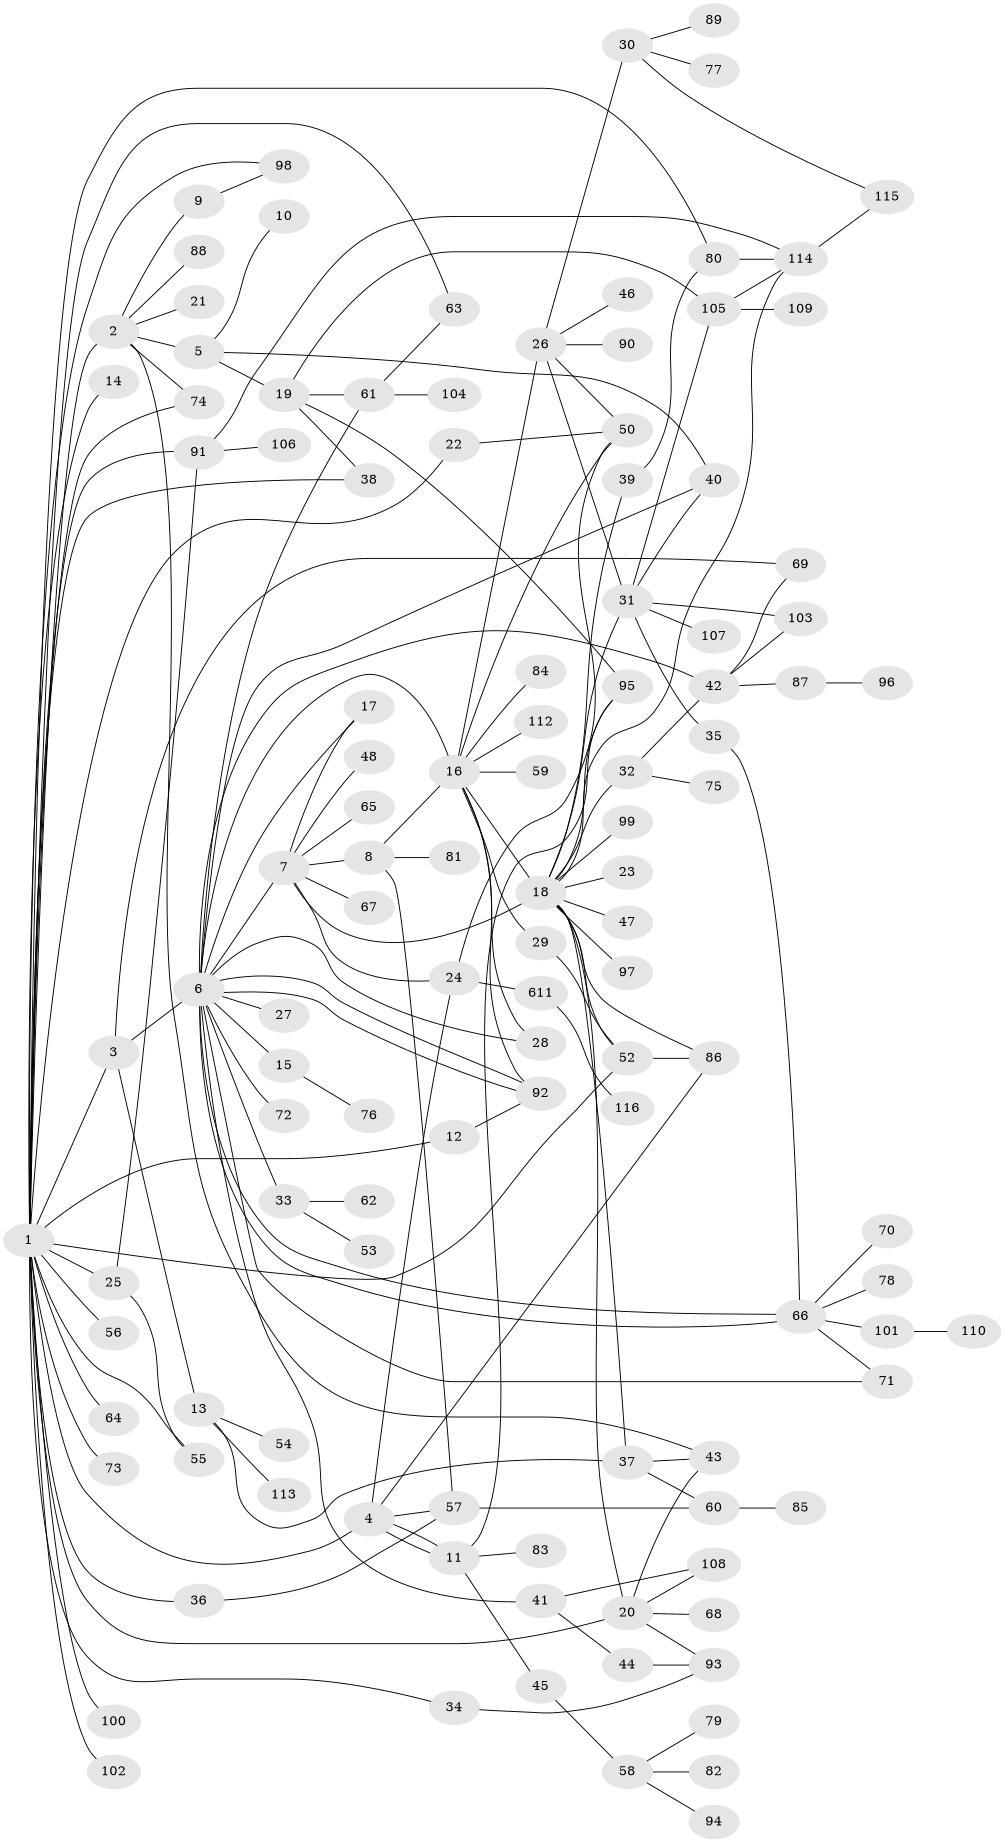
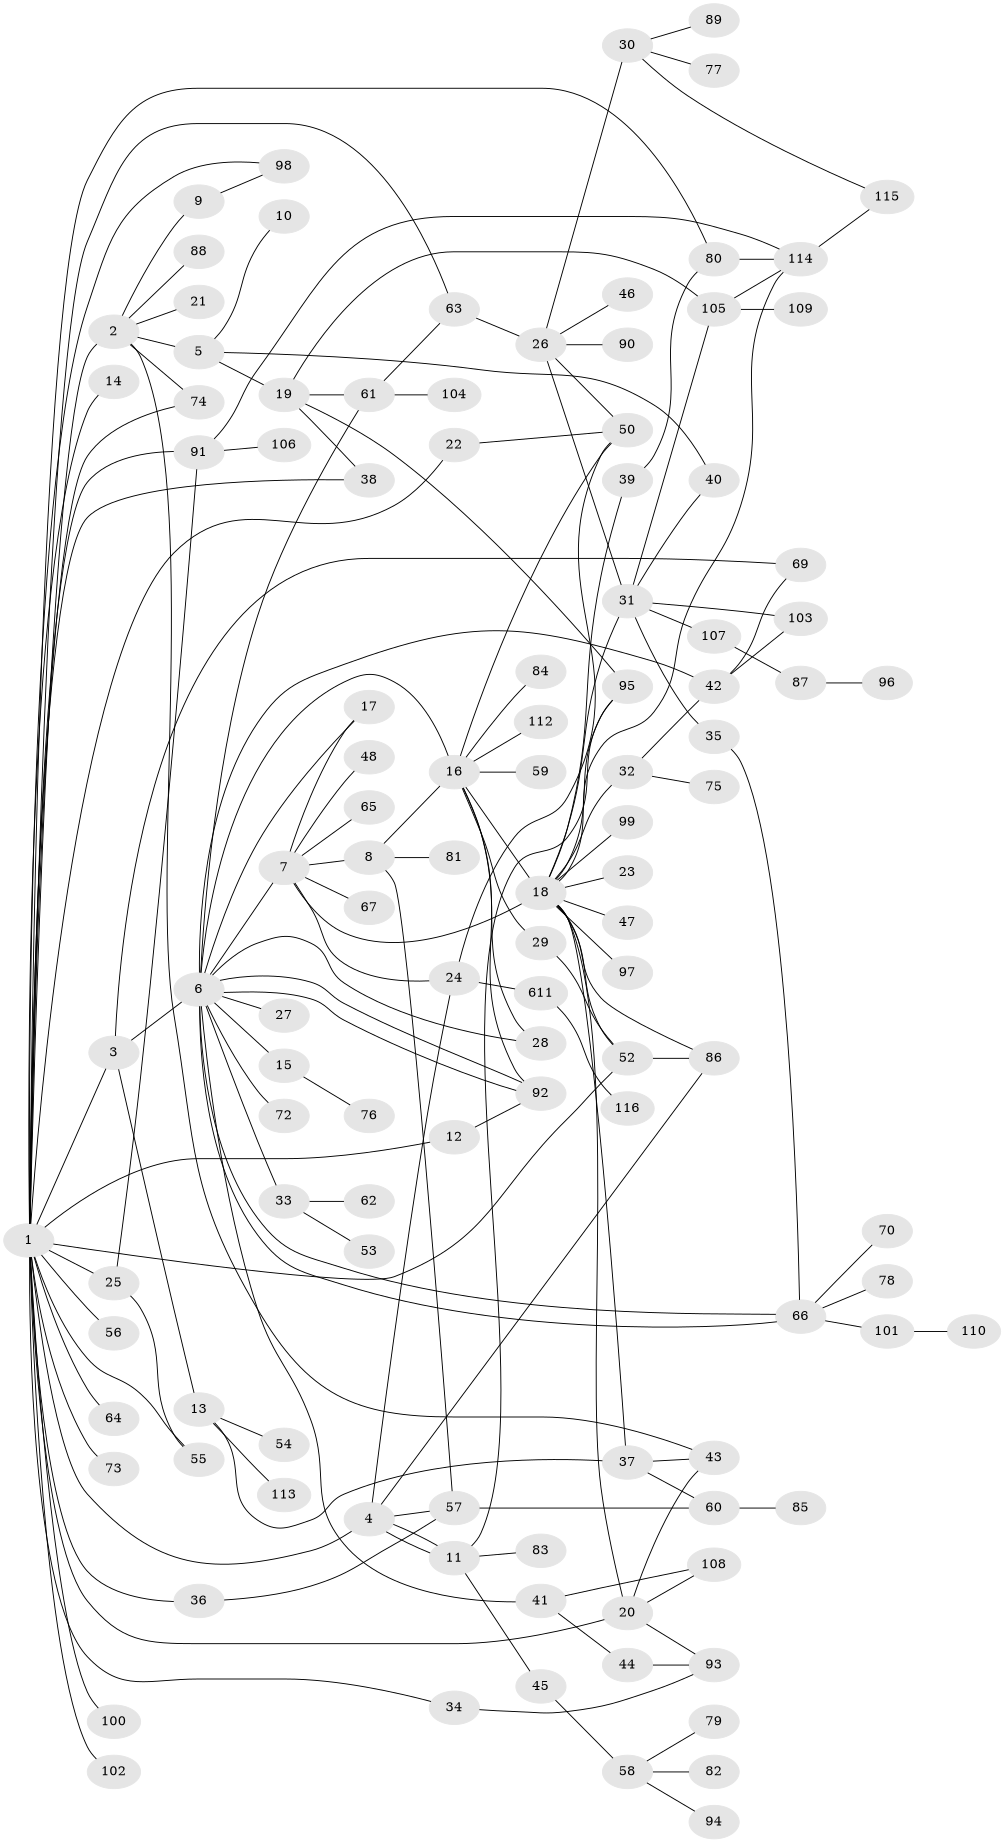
(496, 568) -> (498, 327)
(339, 646) -> none
(758, 685) -> (758, 660)
(887, 1382) -> none
(714, 1615) -> none
